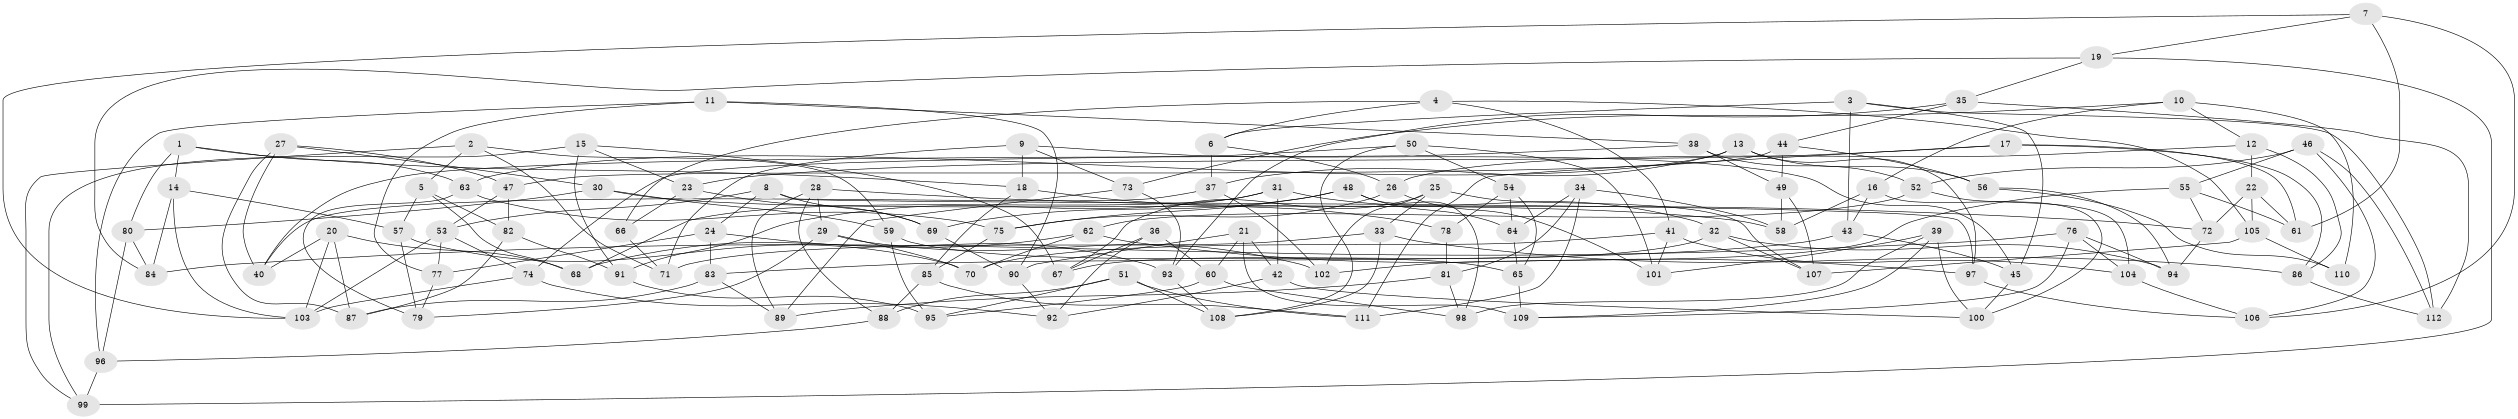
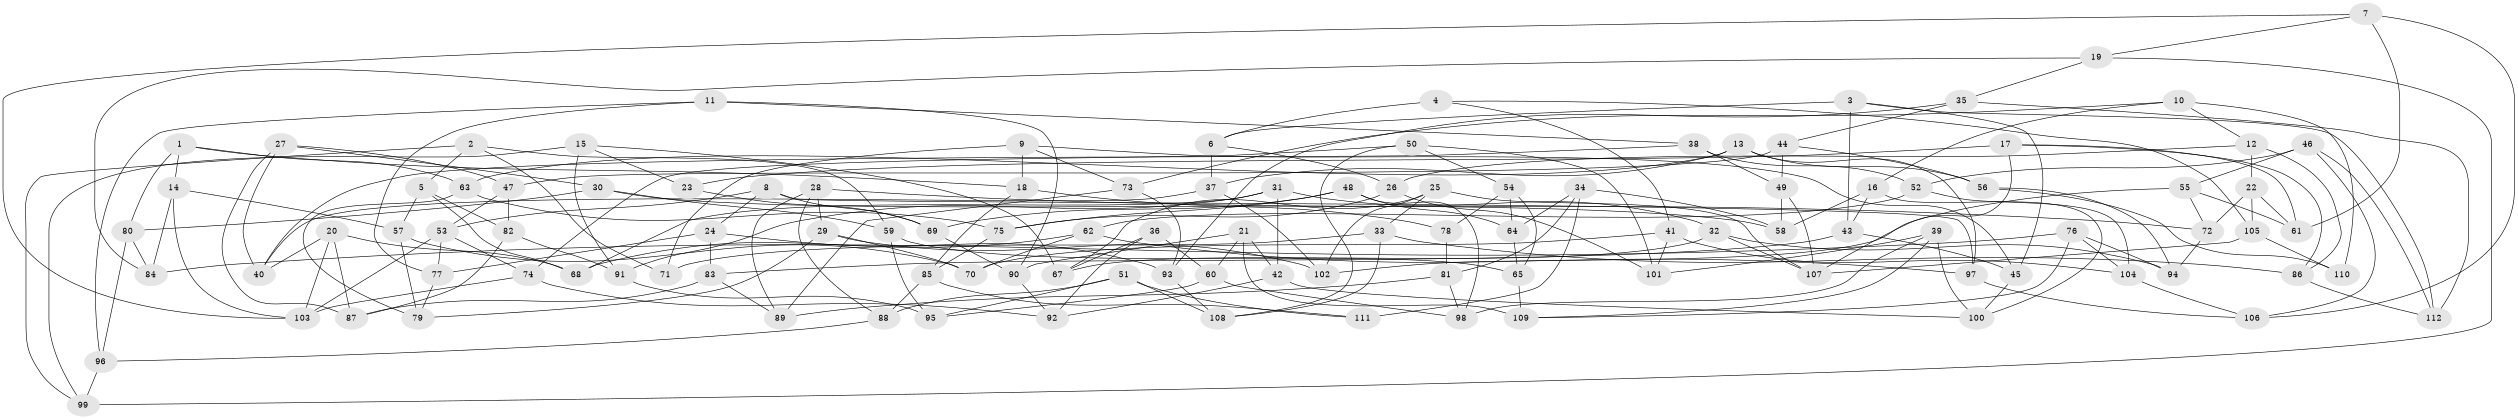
(1479, 181) -> (1988, 212)
(621, 231) -> none
